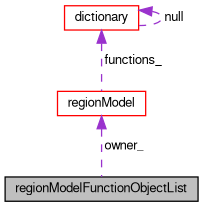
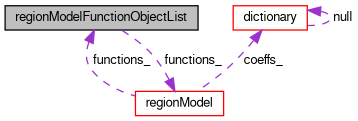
(132, 61) -> (263, 61)
none -> (99, 78)
(123, 146) -> (192, 61)
